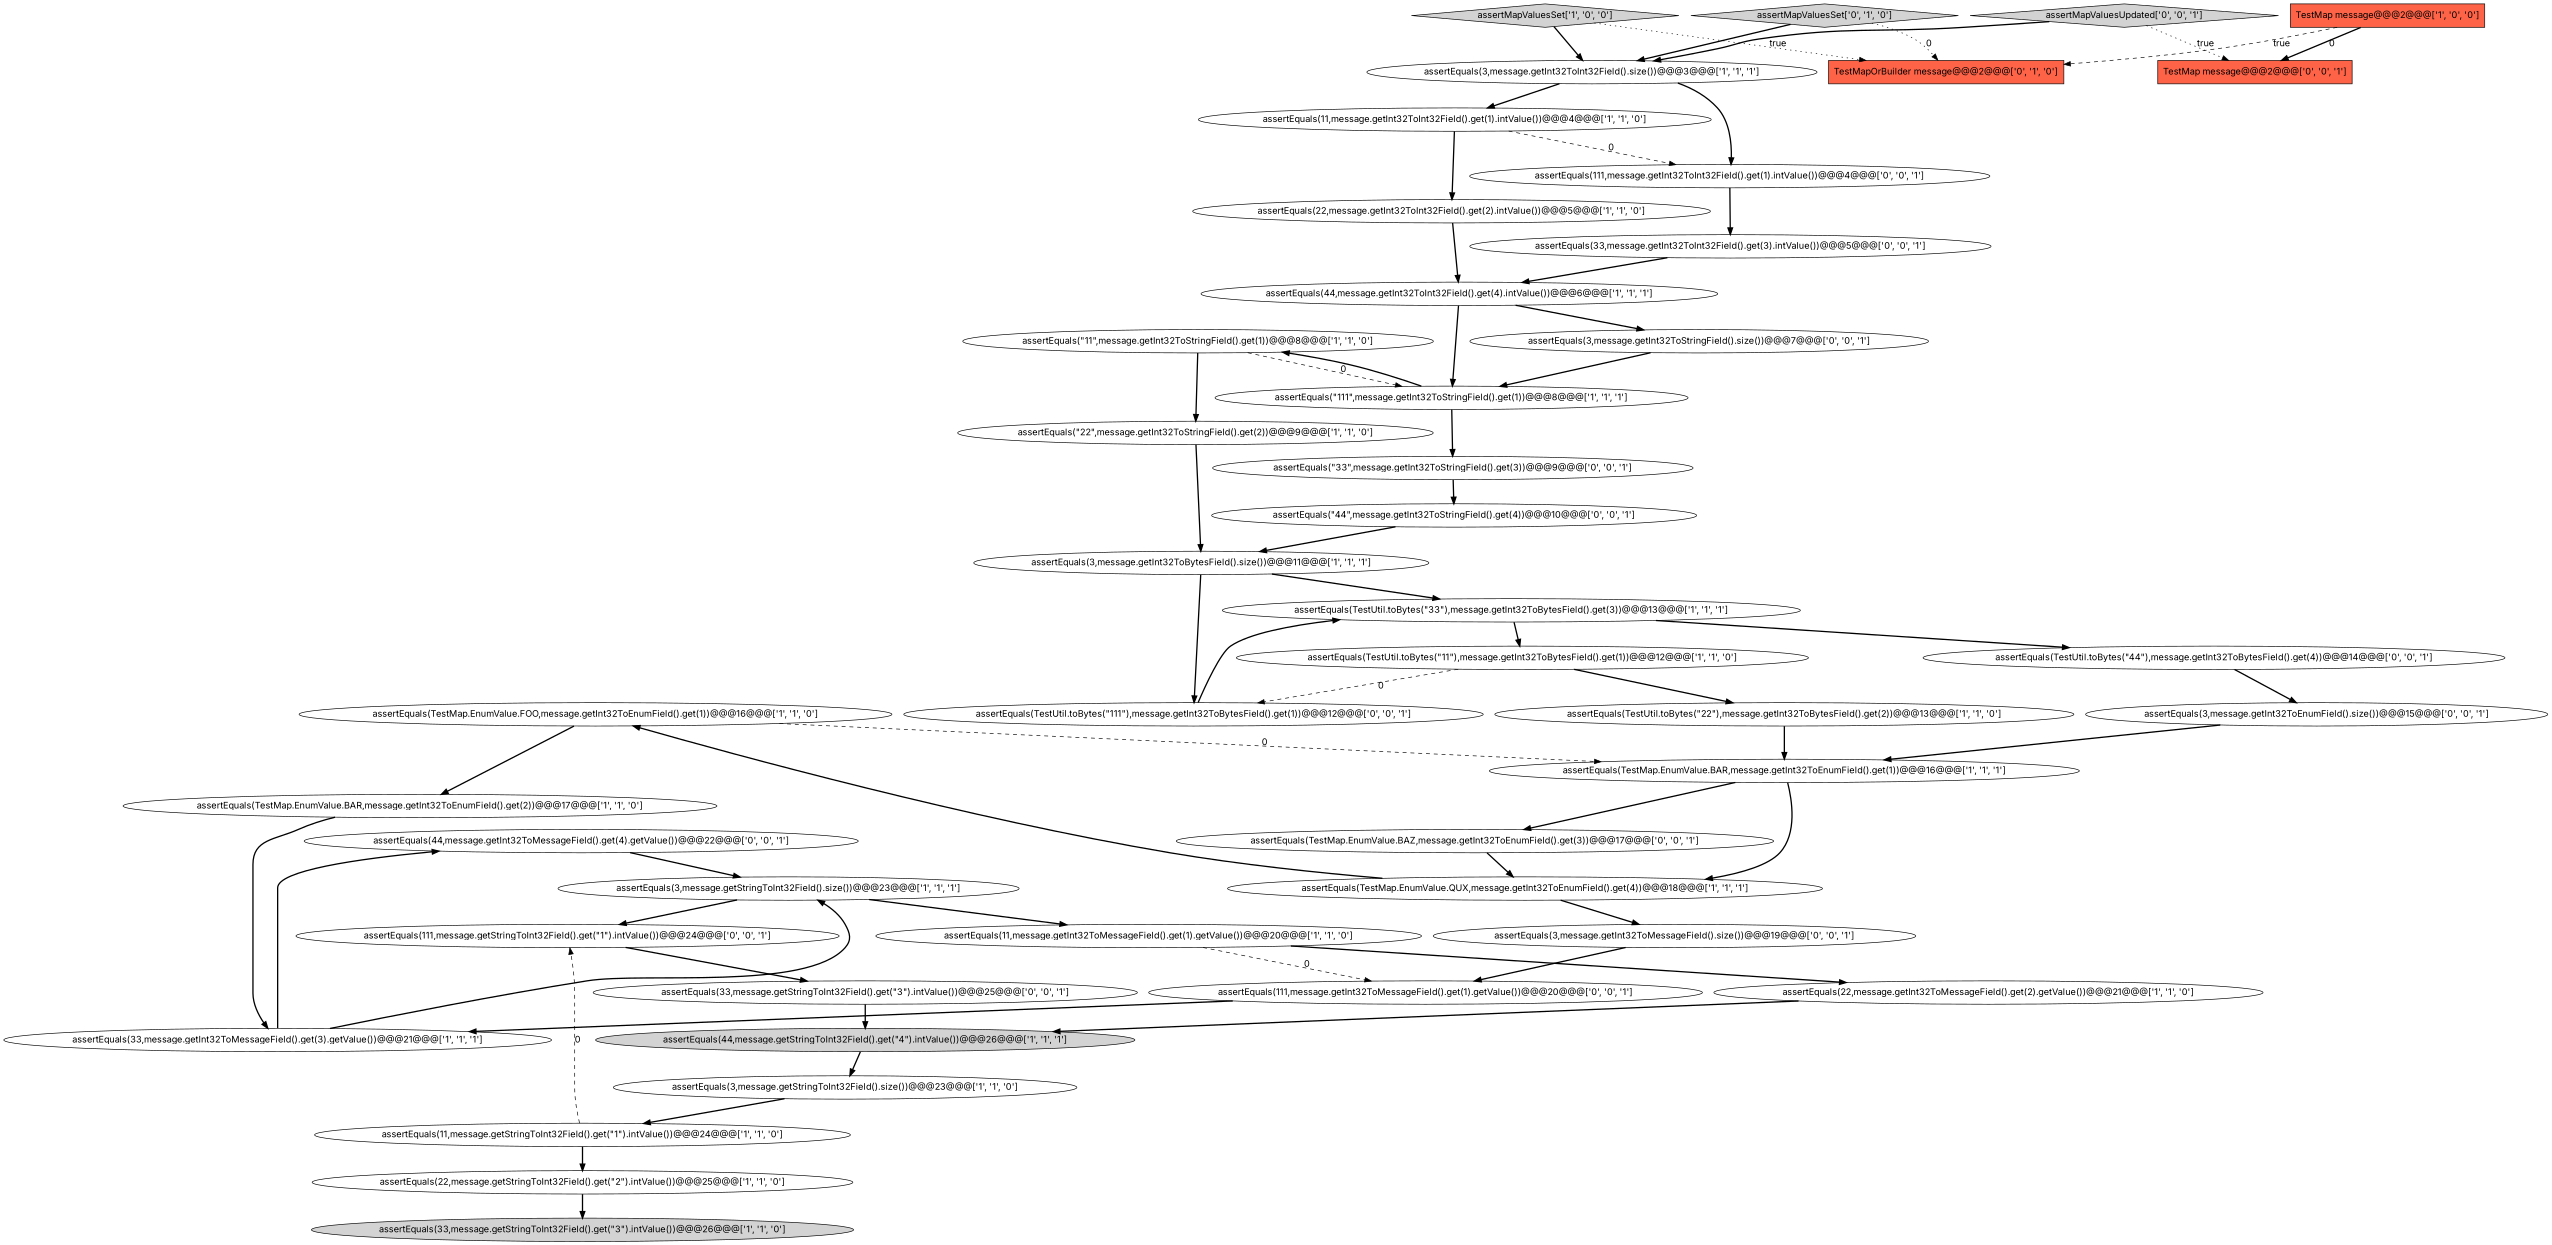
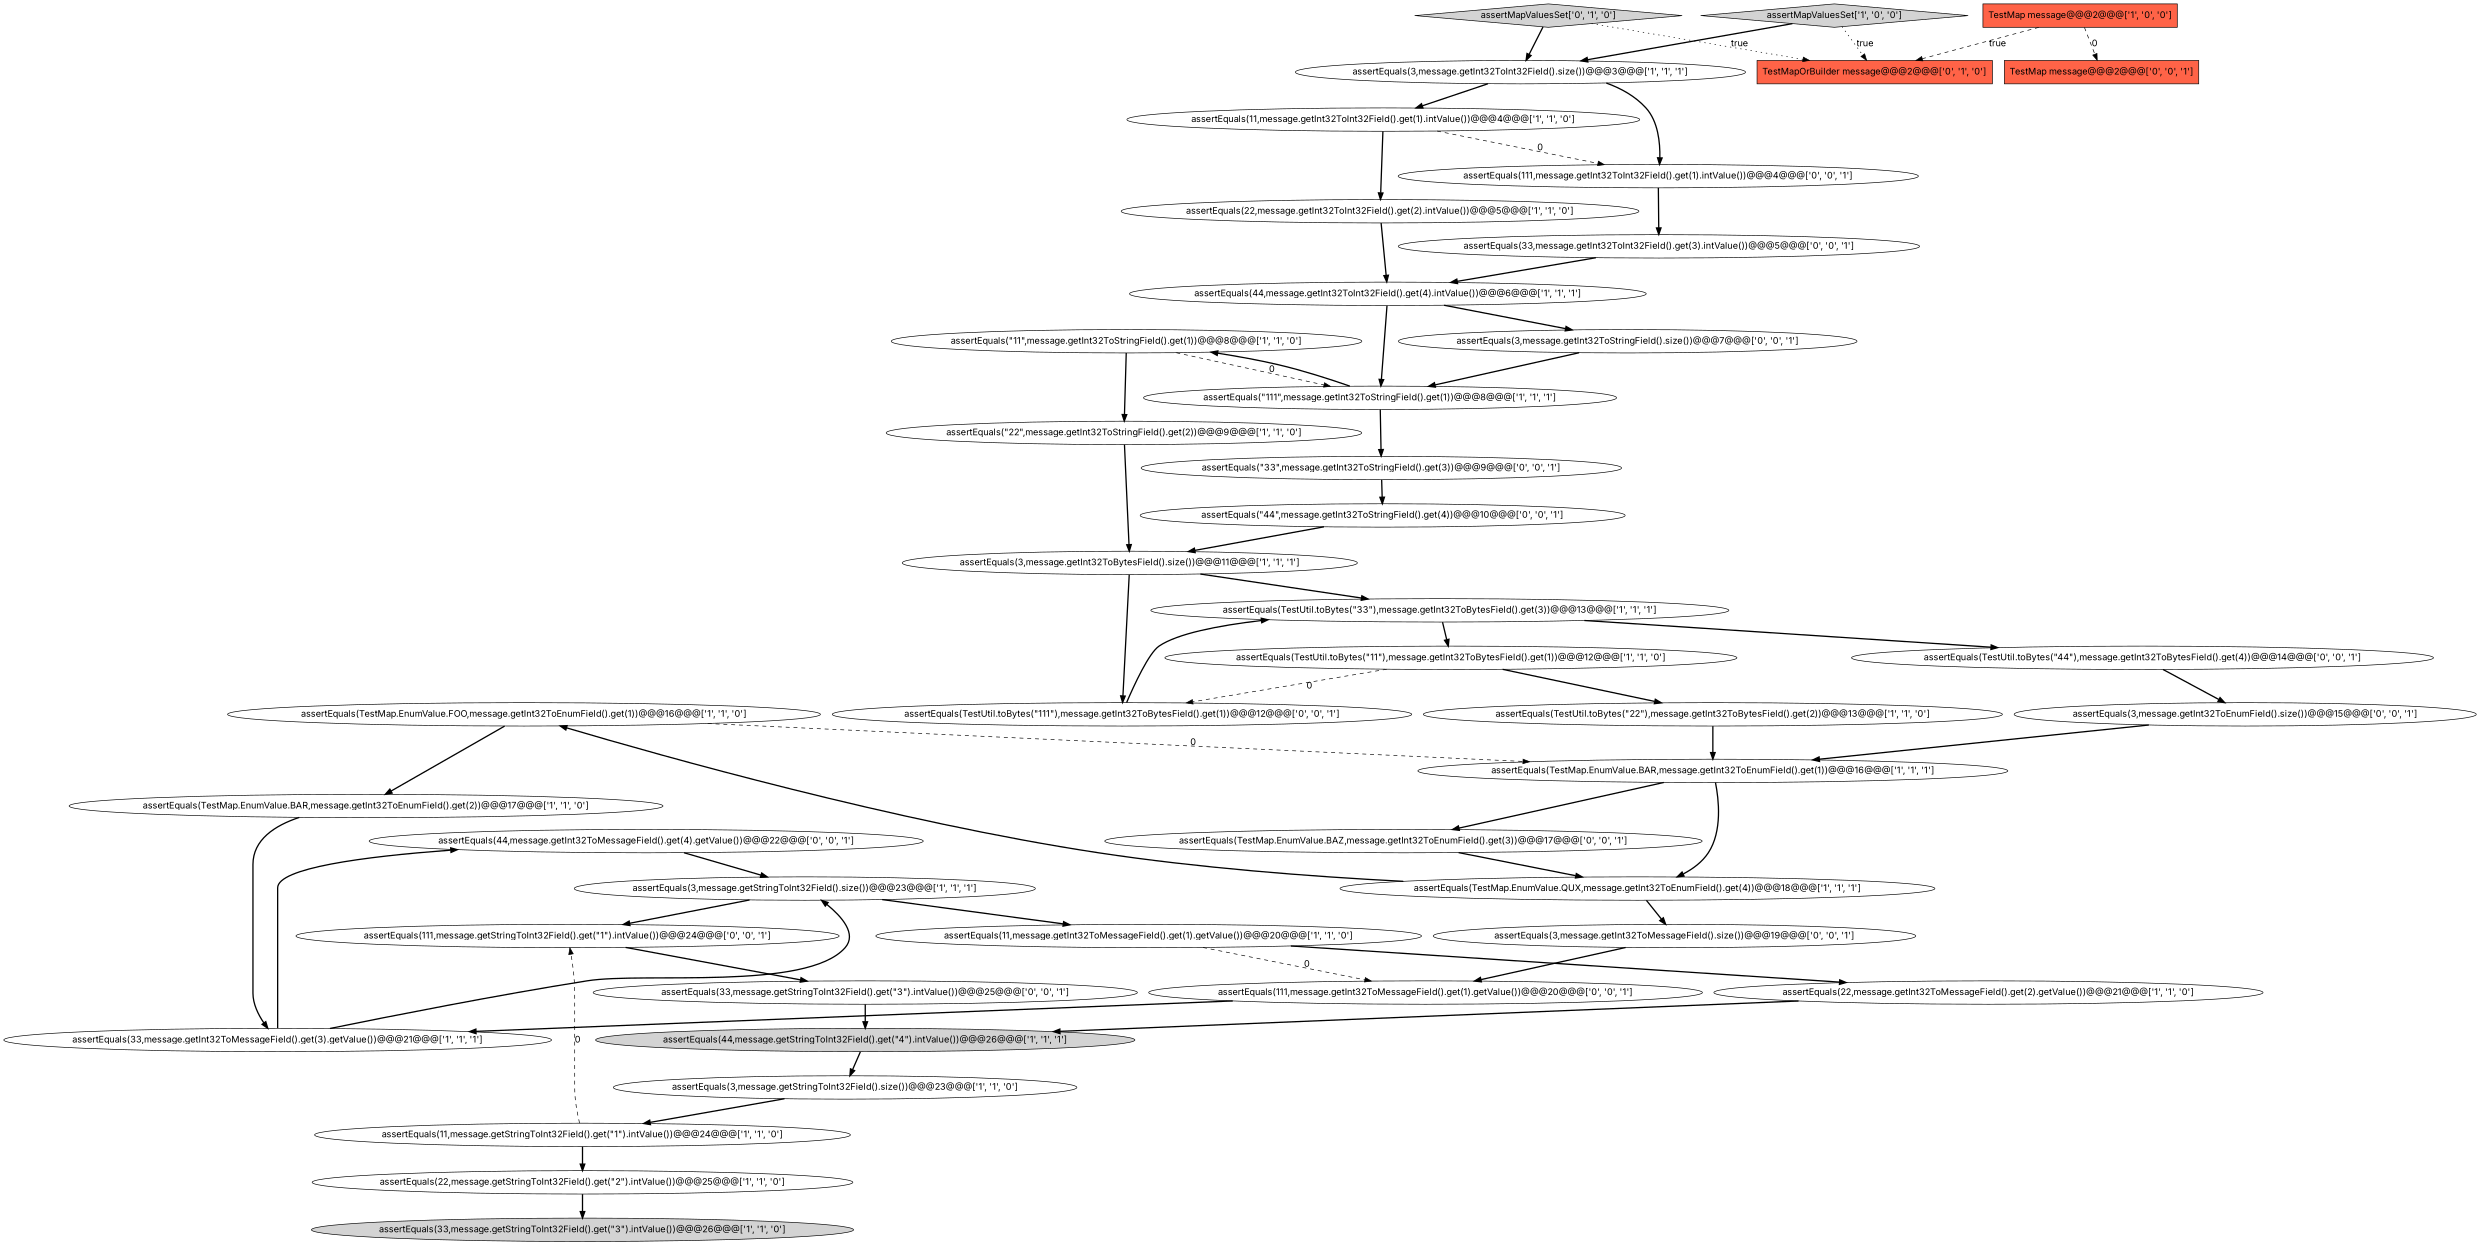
(2124, 16) -> none
(2324, 43) -> (2090, 41)
(1929, 44) -> (1740, 44)
